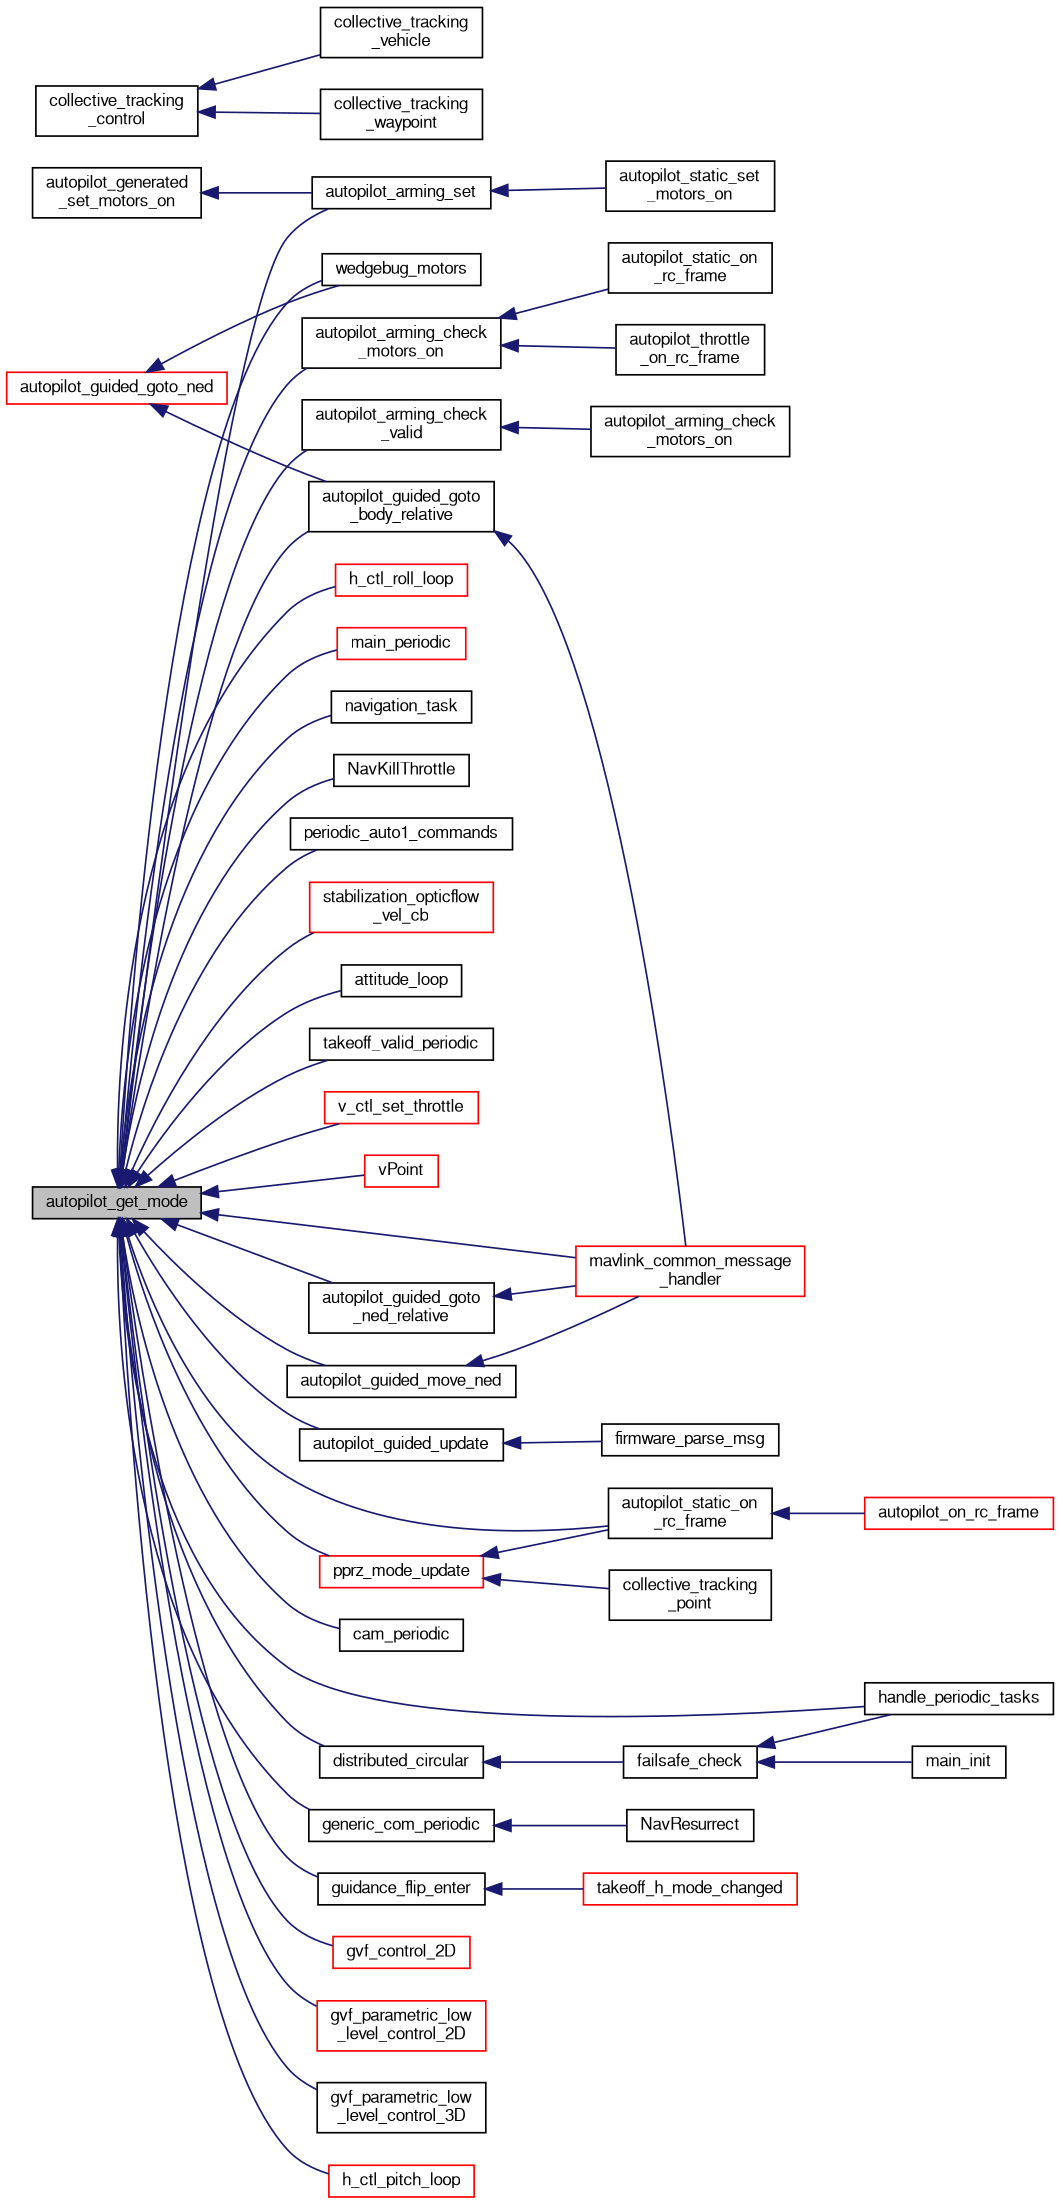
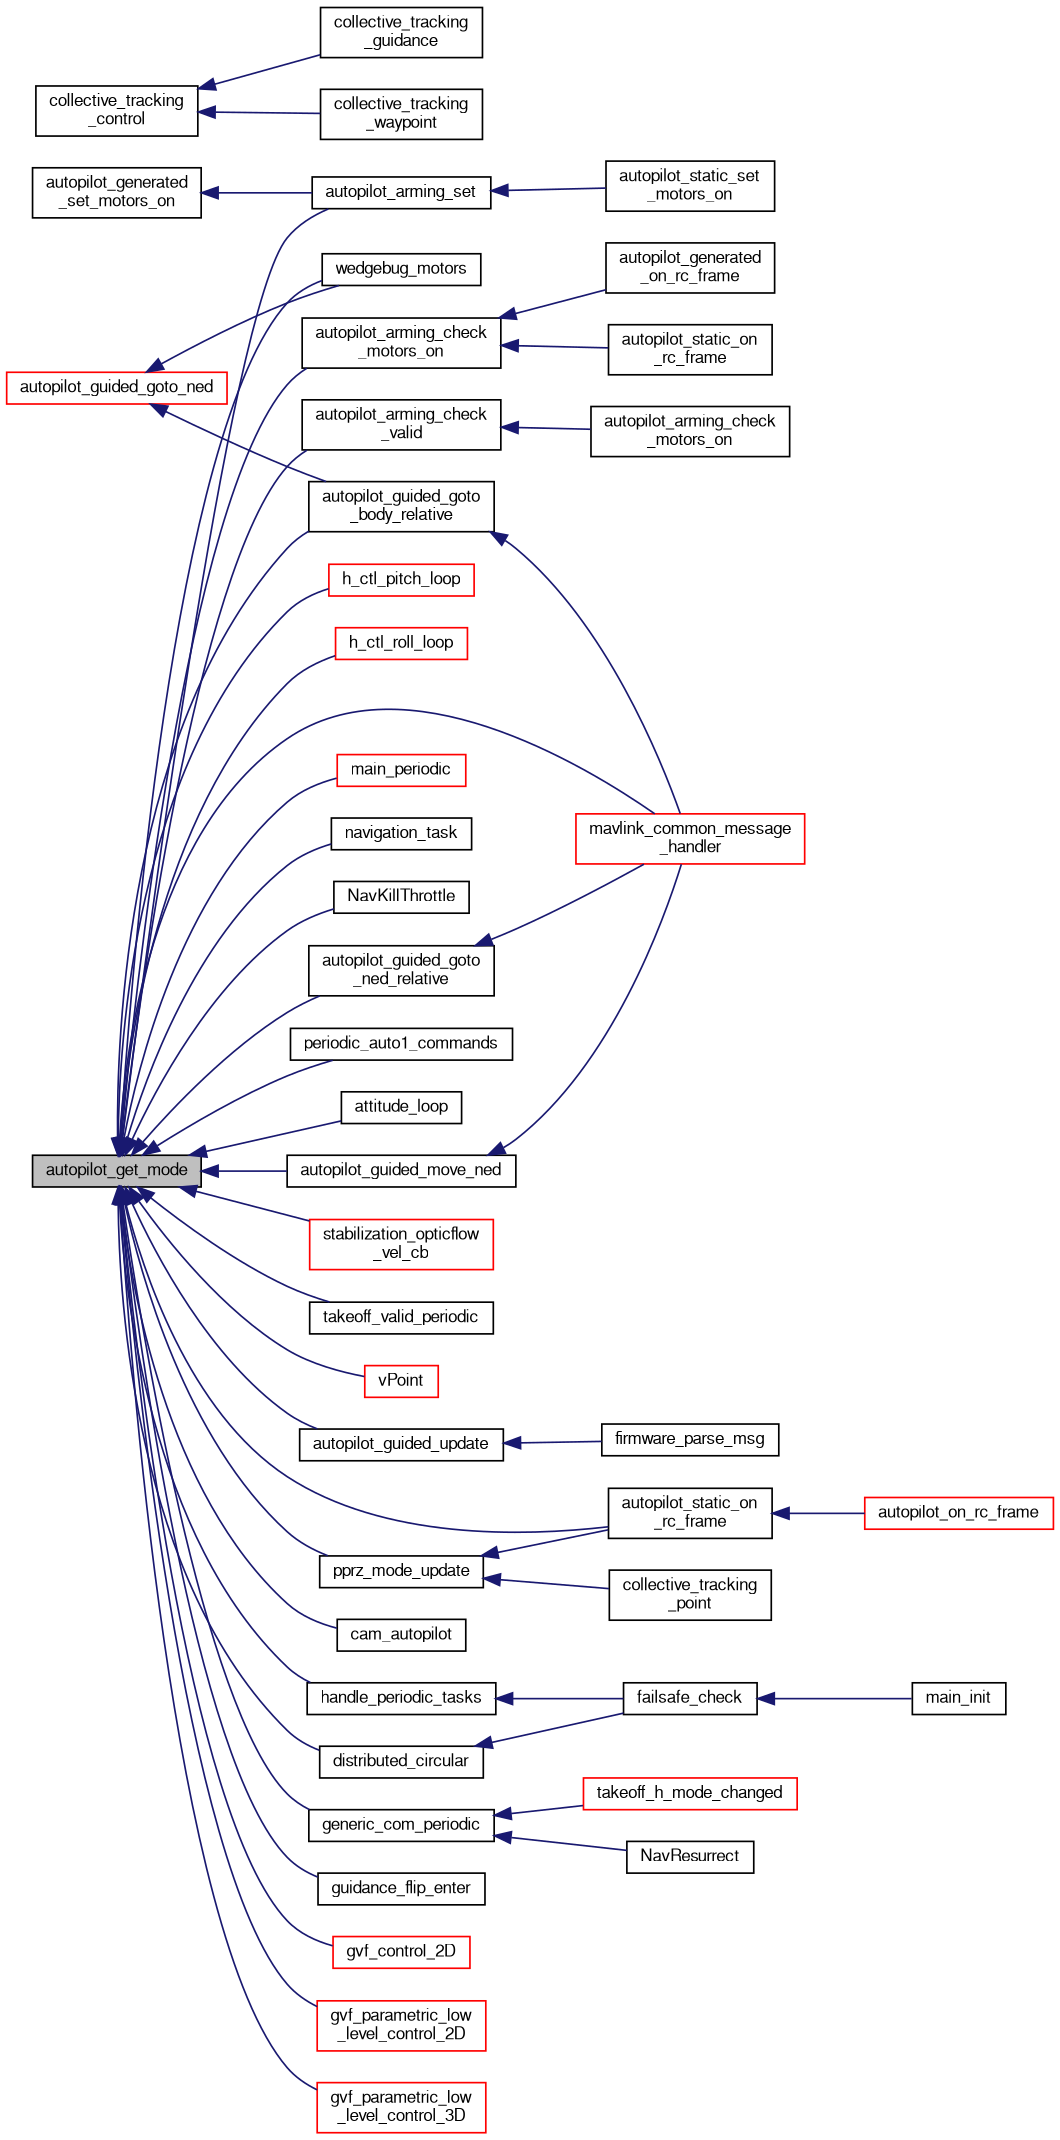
(402, 33) -> (402, 33)
(690, 350) -> (690, 268)
(402, 1108) -> none
(402, 1572) -> (402, 1572)
(402, 1635) -> (402, 1635)
(833, 1729) -> (568, 1699)
(543, 1889) -> (547, 1810)
(402, 2108) -> (402, 2108)
